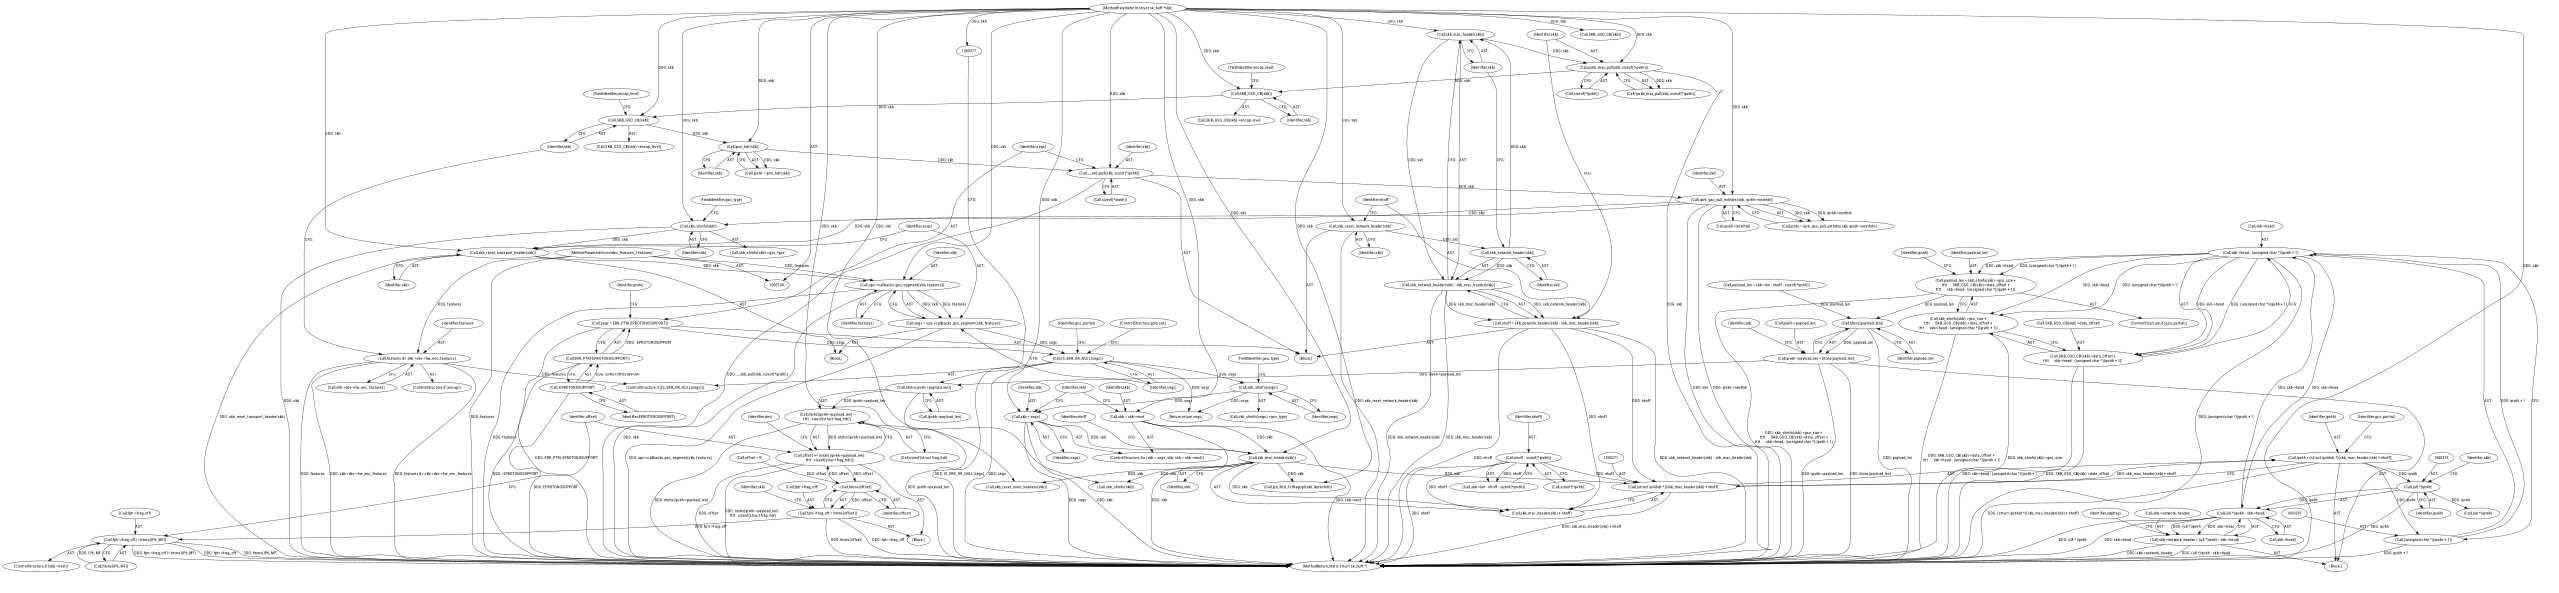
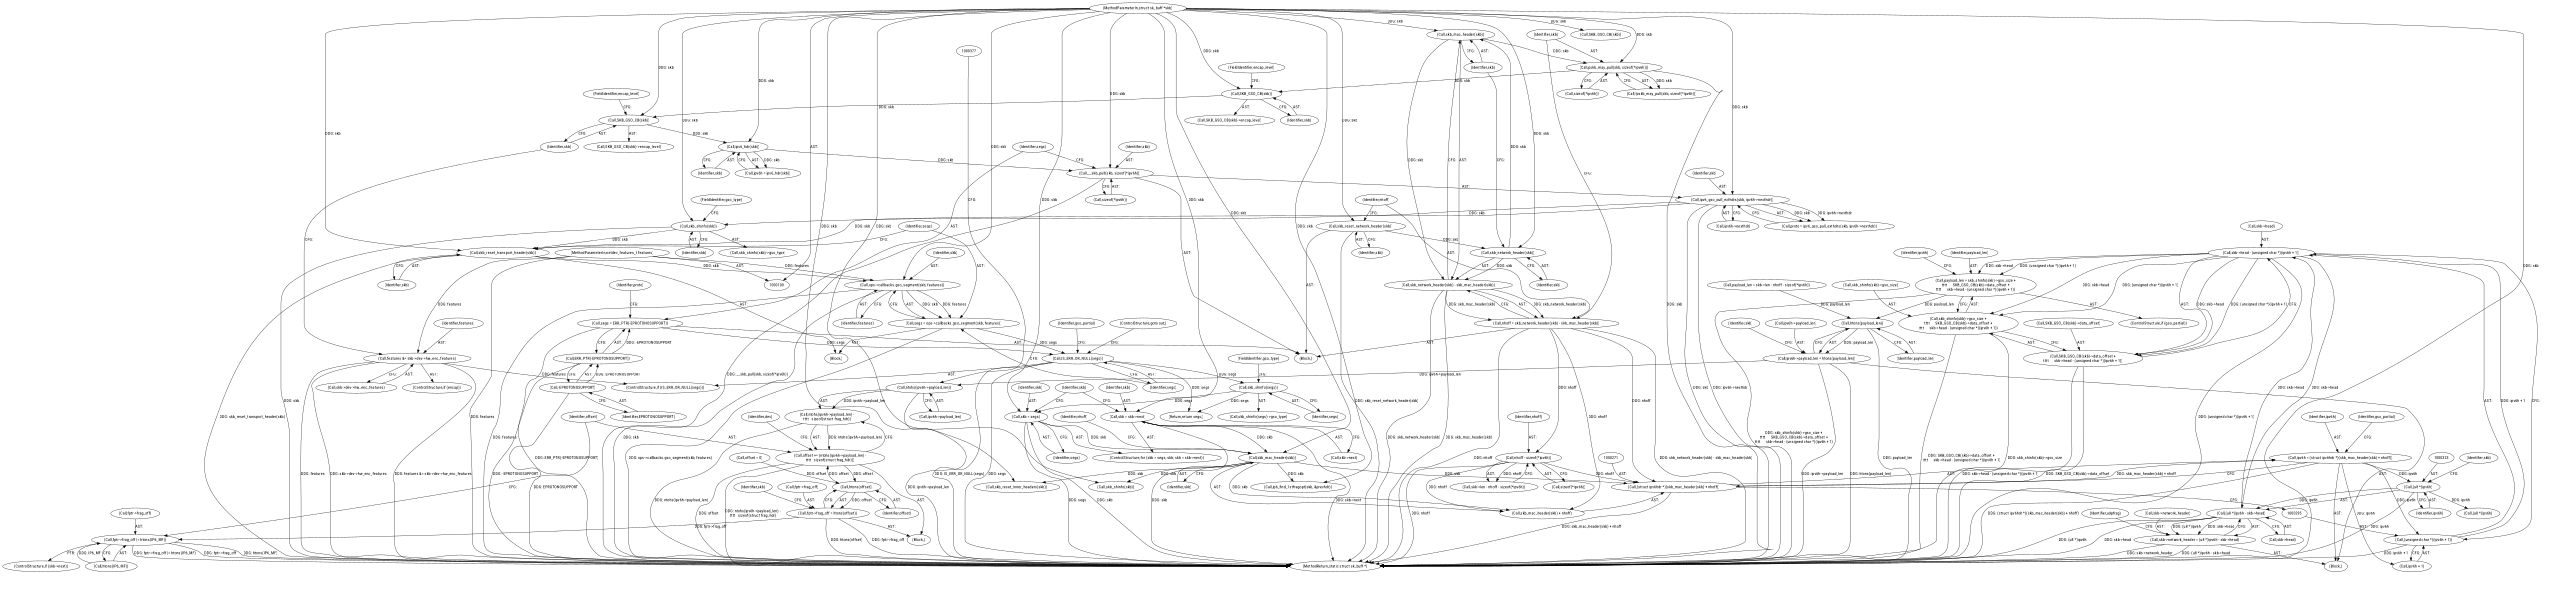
(982, 15) -> (1458, 20)
(1466, 187) -> (1466, 187)
none -> (1871, 285)
none -> (1558, 392)
(925, 458) -> none
none -> (1344, 458)
(1613, 501) -> (2010, 491)
(72, 553) -> (72, 553)
none -> (2412, 566)
